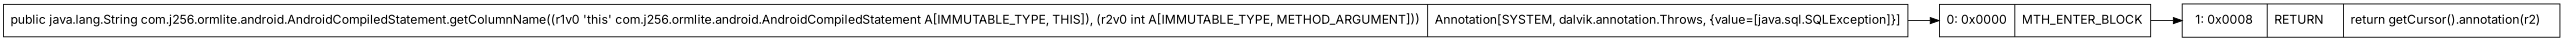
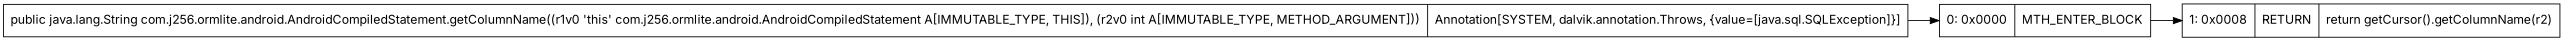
(2446, 20) -> (2439, 20)
